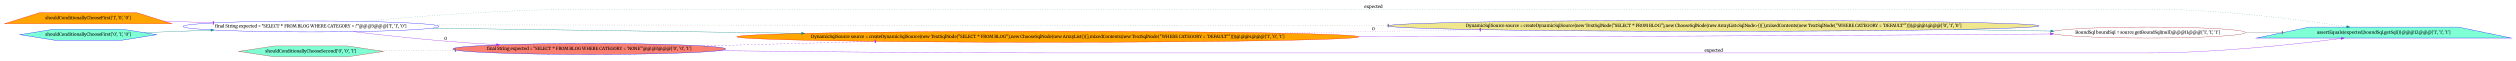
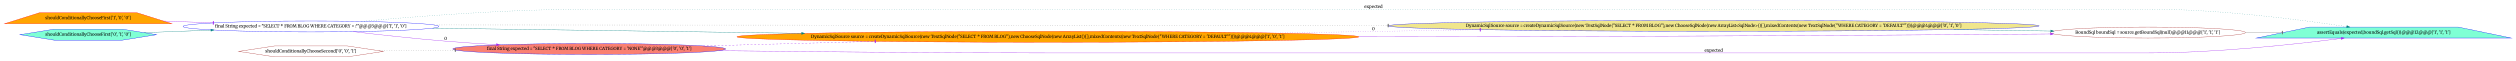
(311, 51) -> (311, 51)
